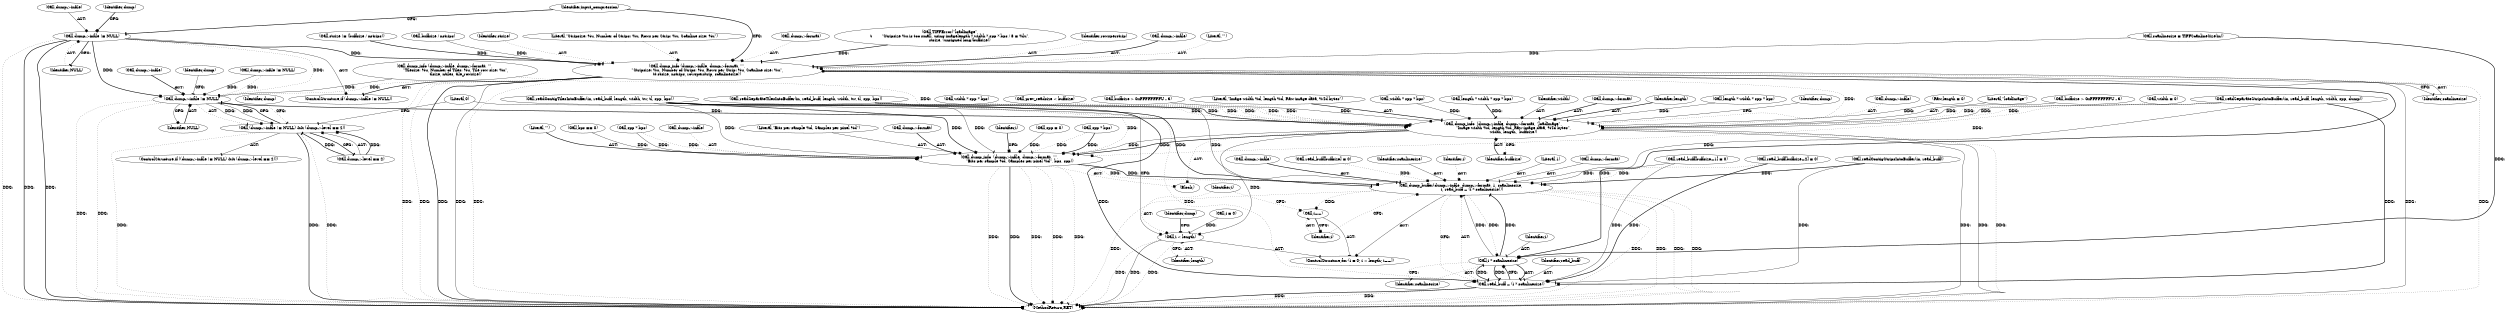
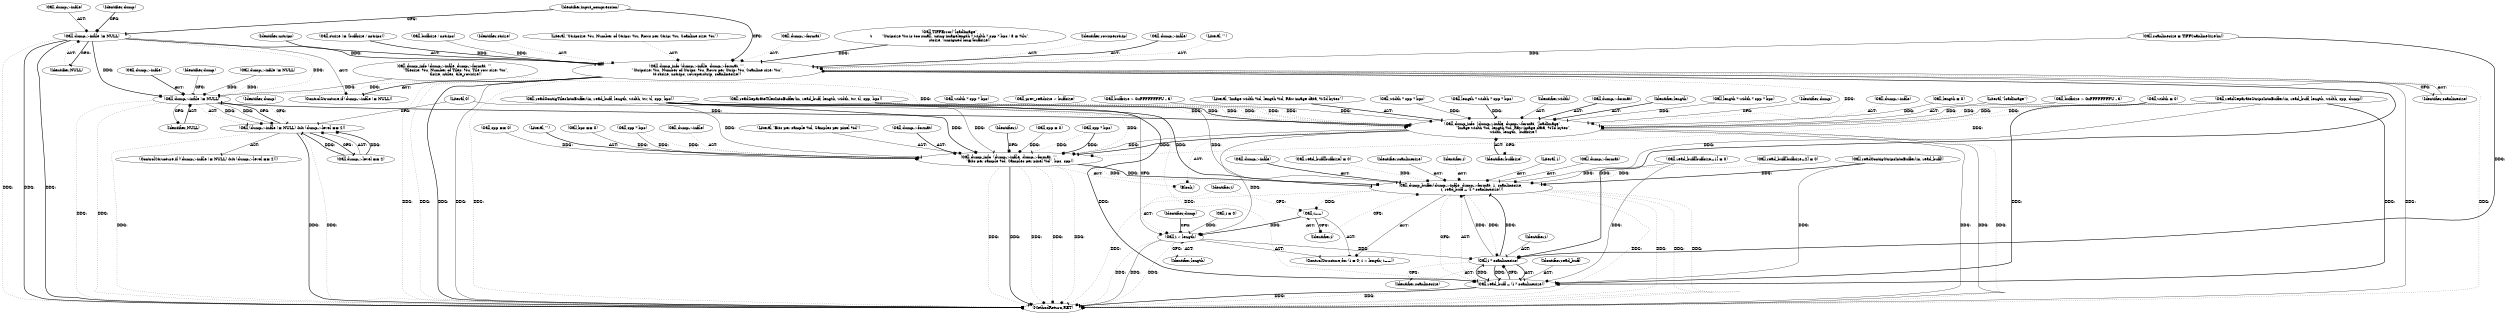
none -> (276, 36)
(1949, 99) -> (1949, 99)
none -> (496, 128)
(1648, 210) -> (1924, 271)
none -> (1252, 227)
none -> (1336, 249)
